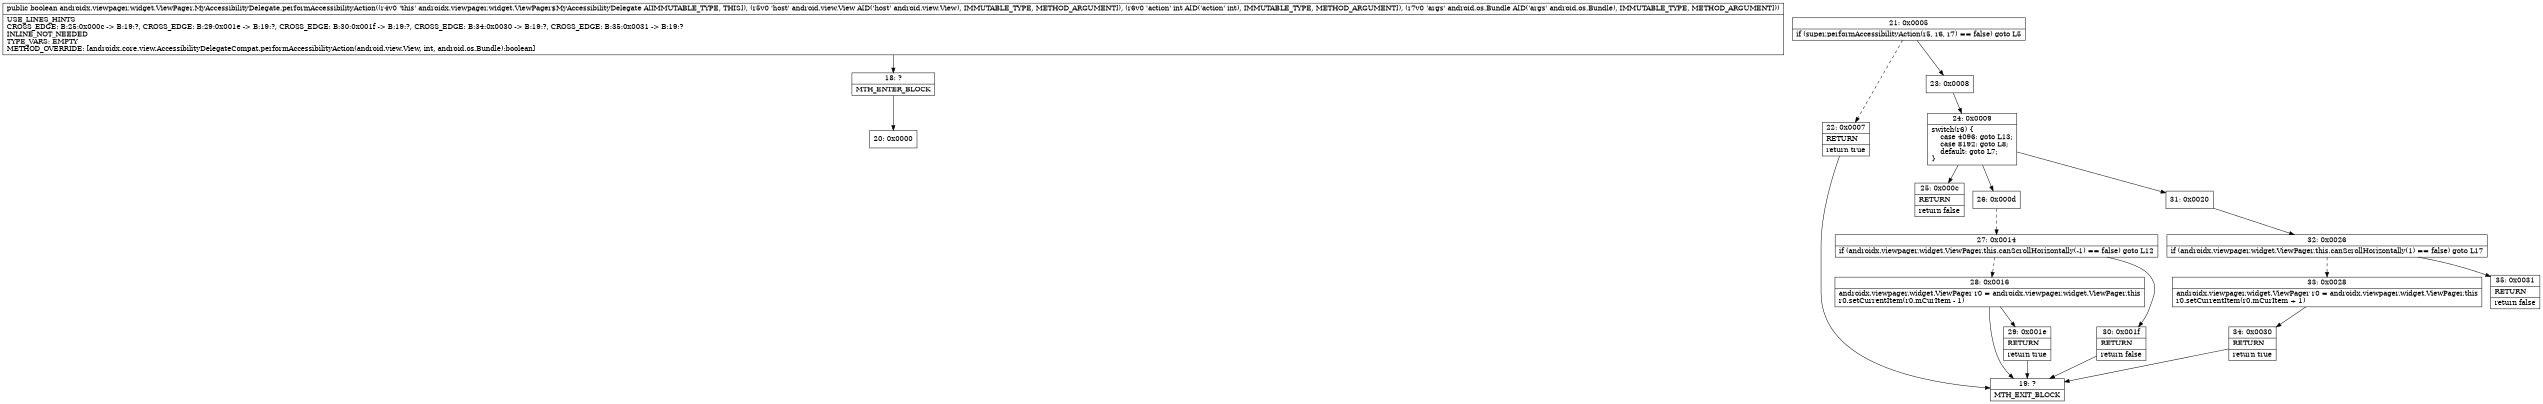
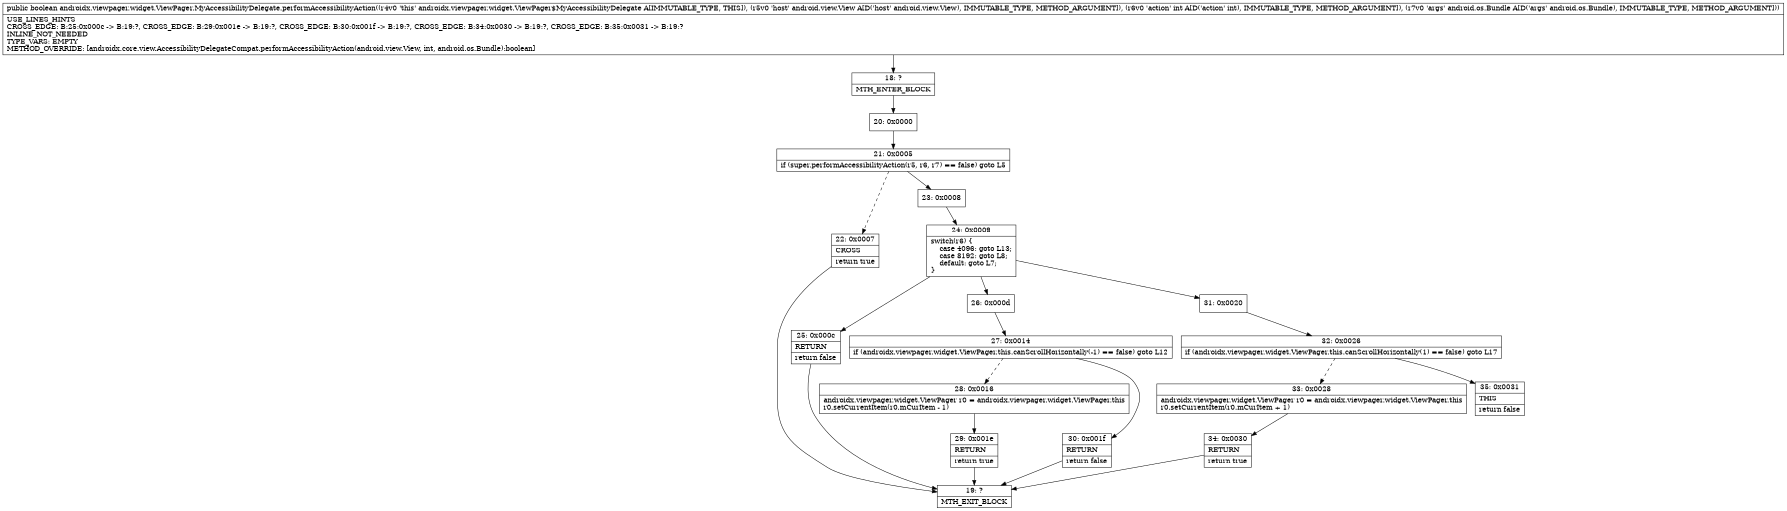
none -> (893, 138)
(1842, 139) -> (848, 251)
(1997, 219) -> (999, 322)
(2510, 292) -> (1488, 399)
(1993, 343) -> (845, 448)
